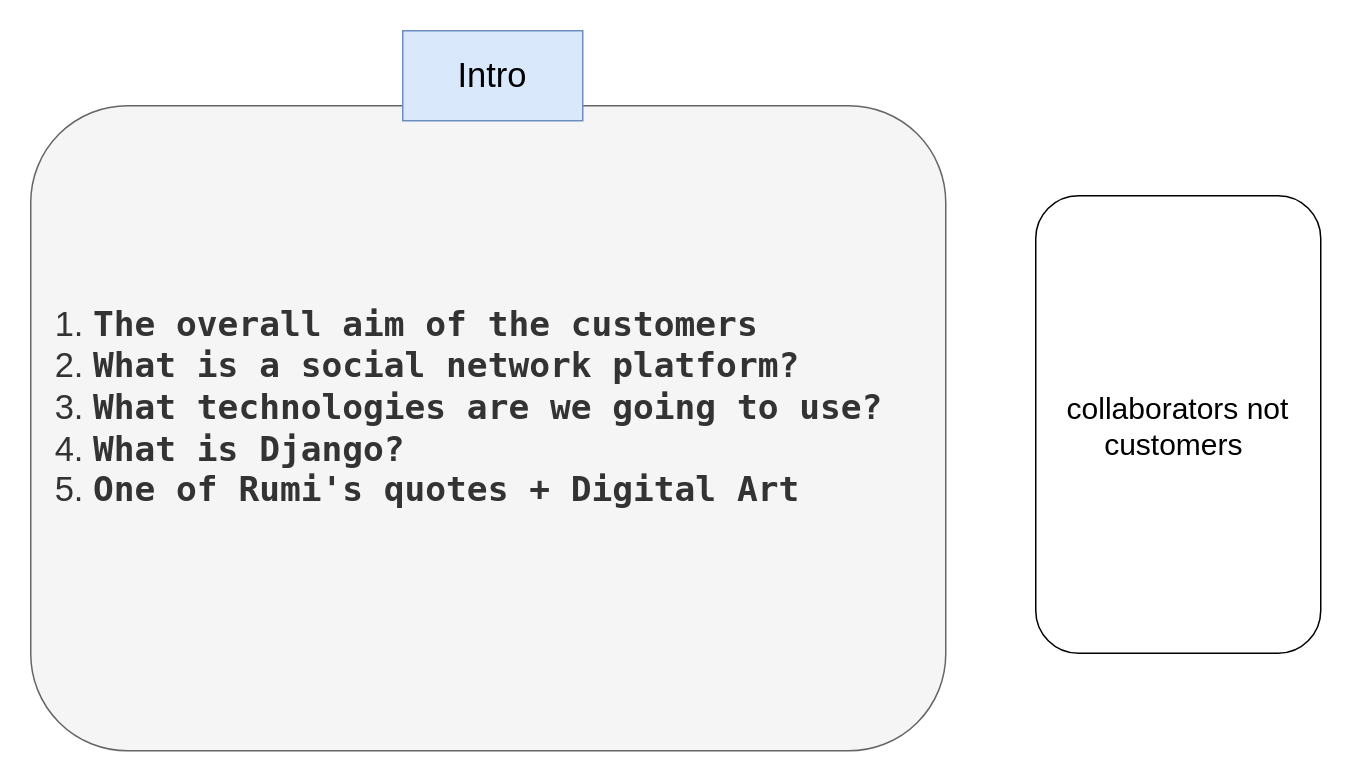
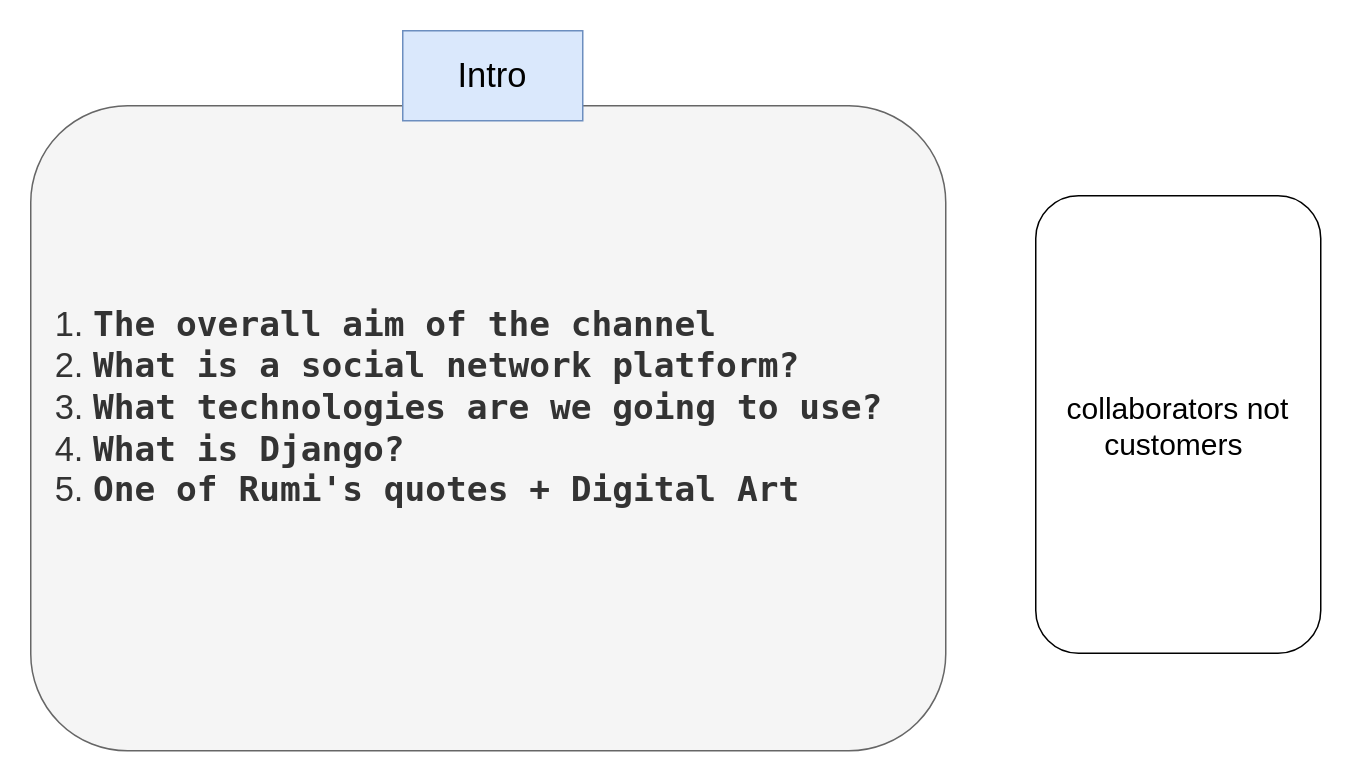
(360, 428) -> (360, 428)
